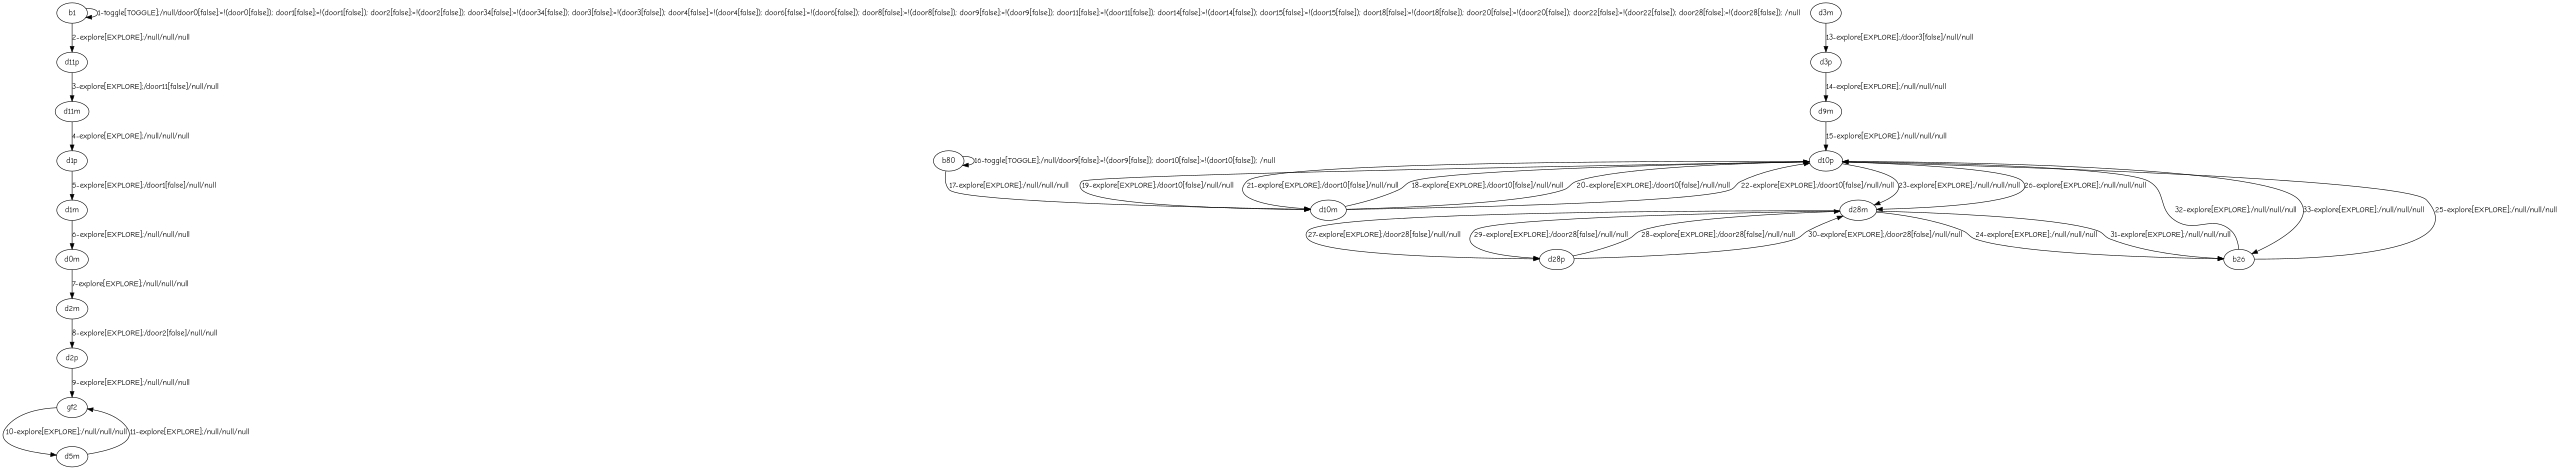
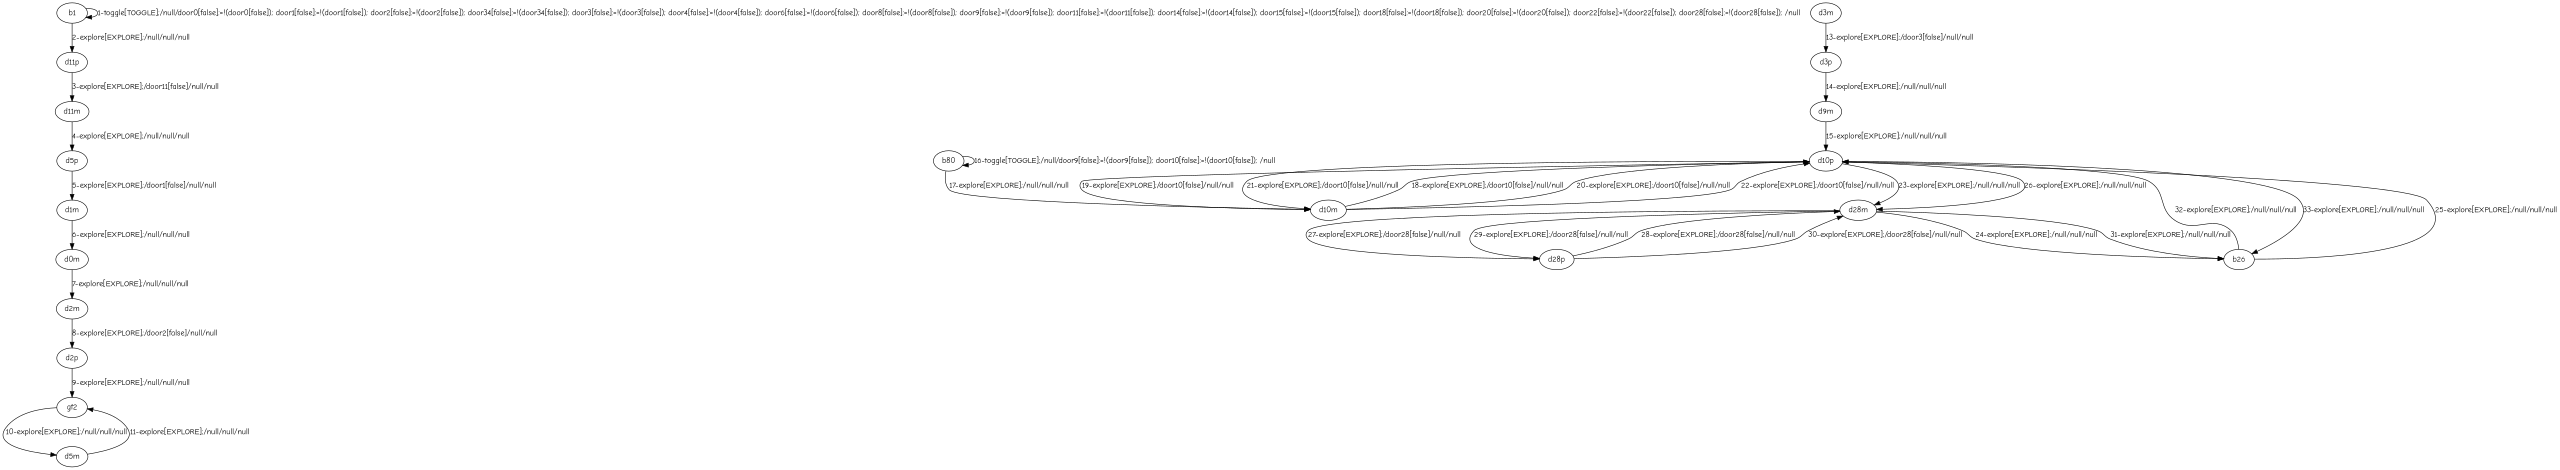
(72, 161) -> (72, 161)
